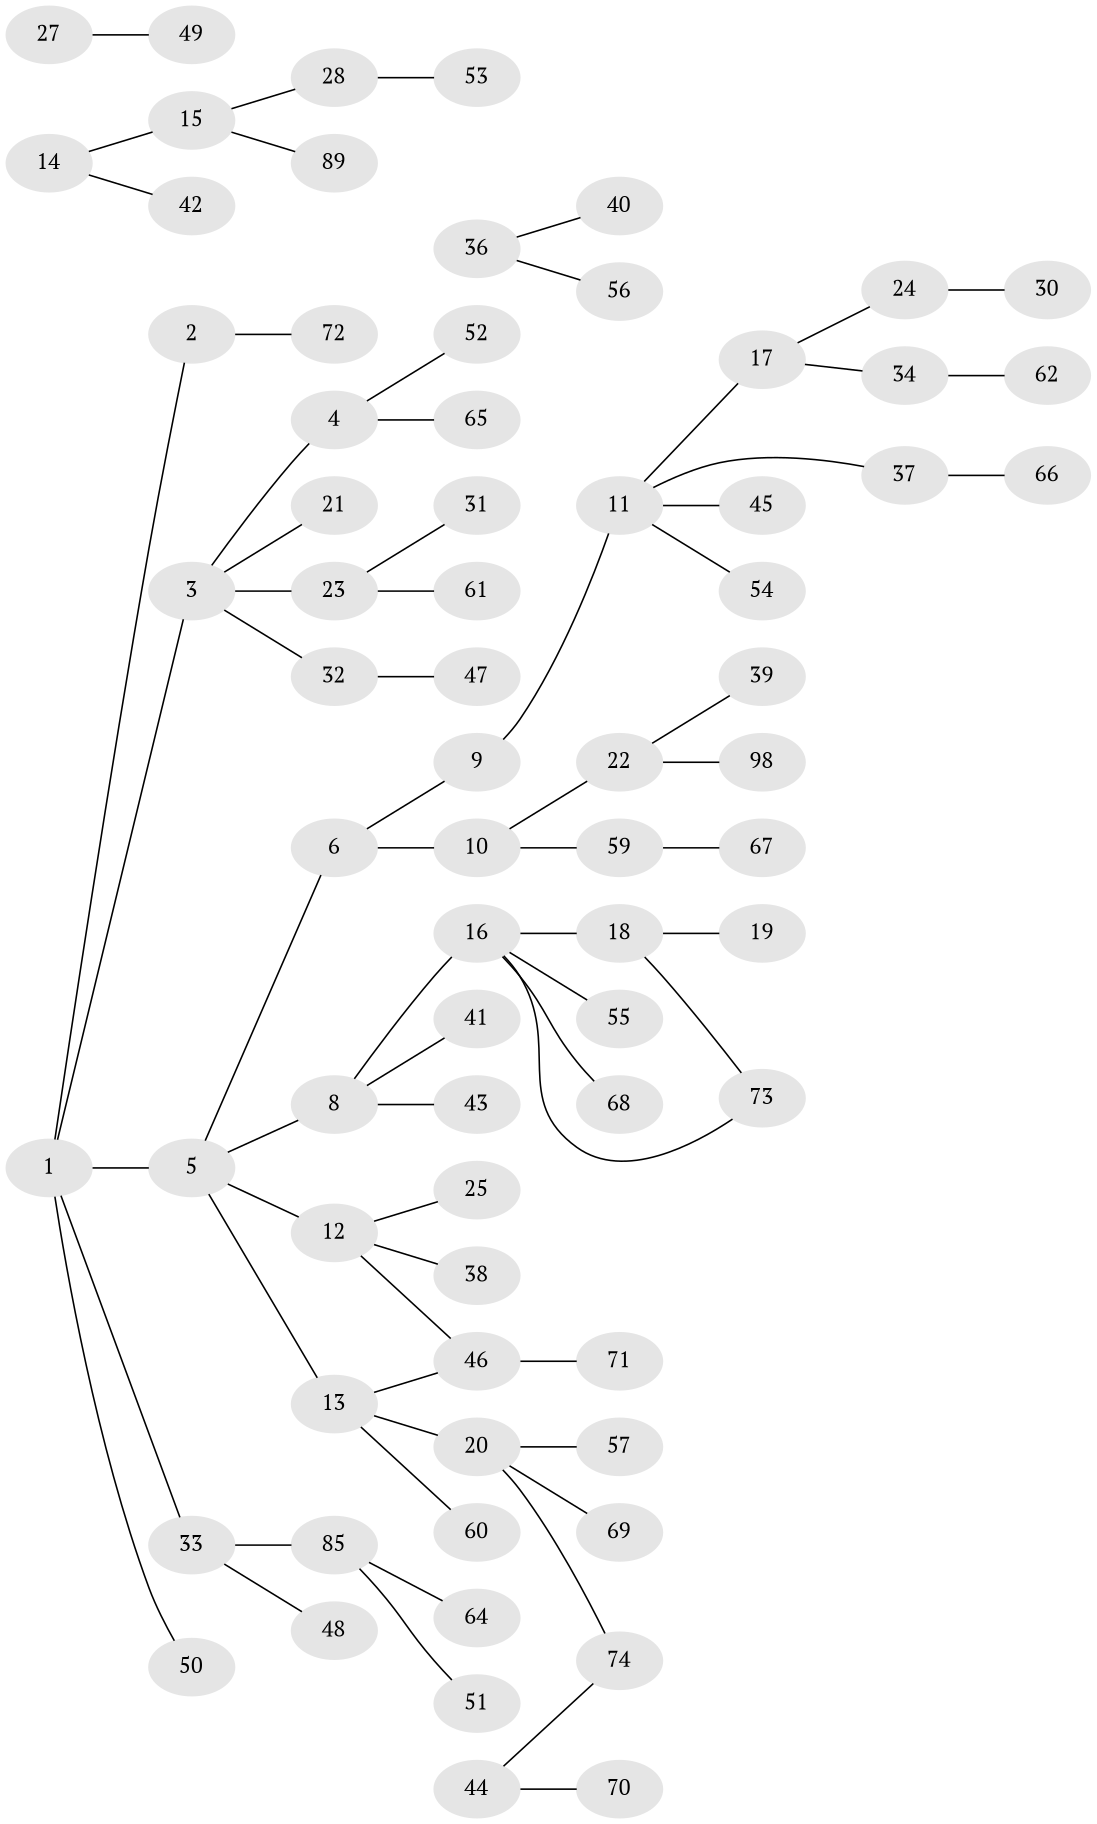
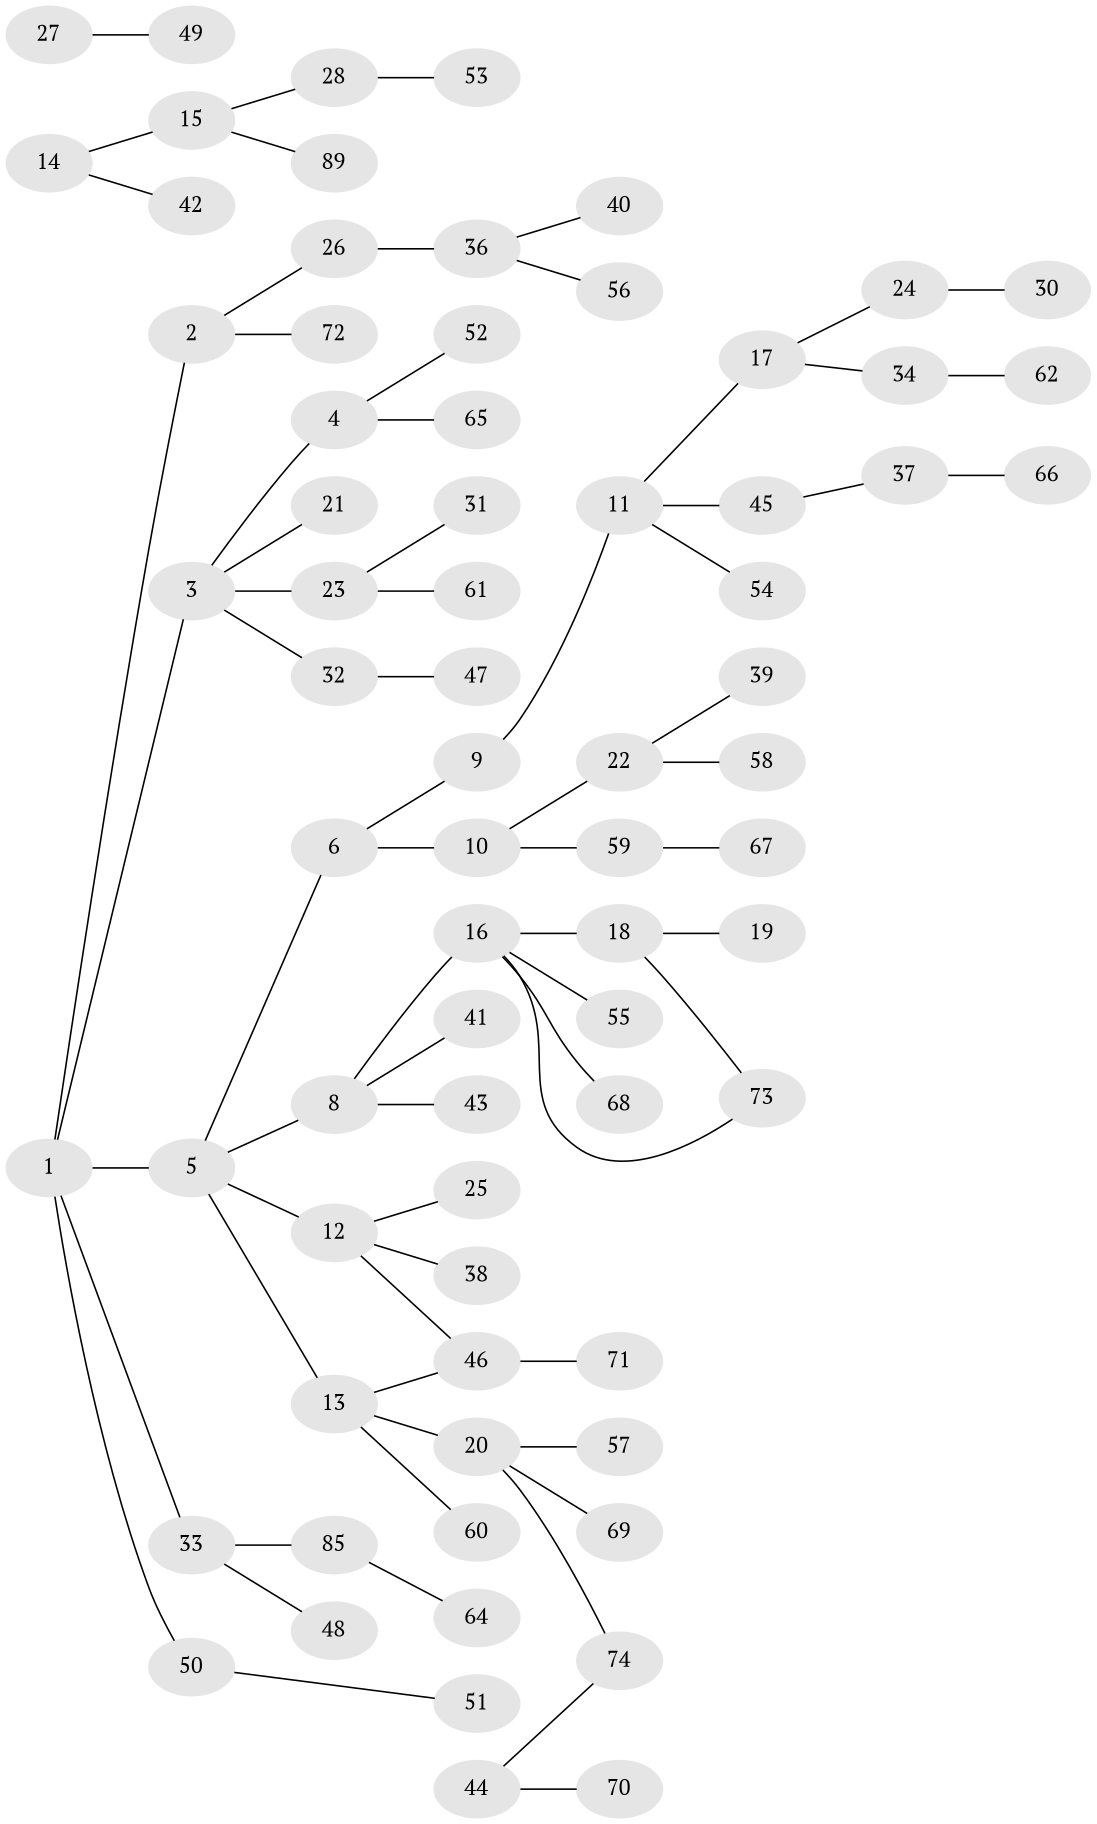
none -> (334, 249)
(756, 458) -> (834, 490)
(762, 762) -> (762, 762)
(406, 1624) -> (335, 1685)
